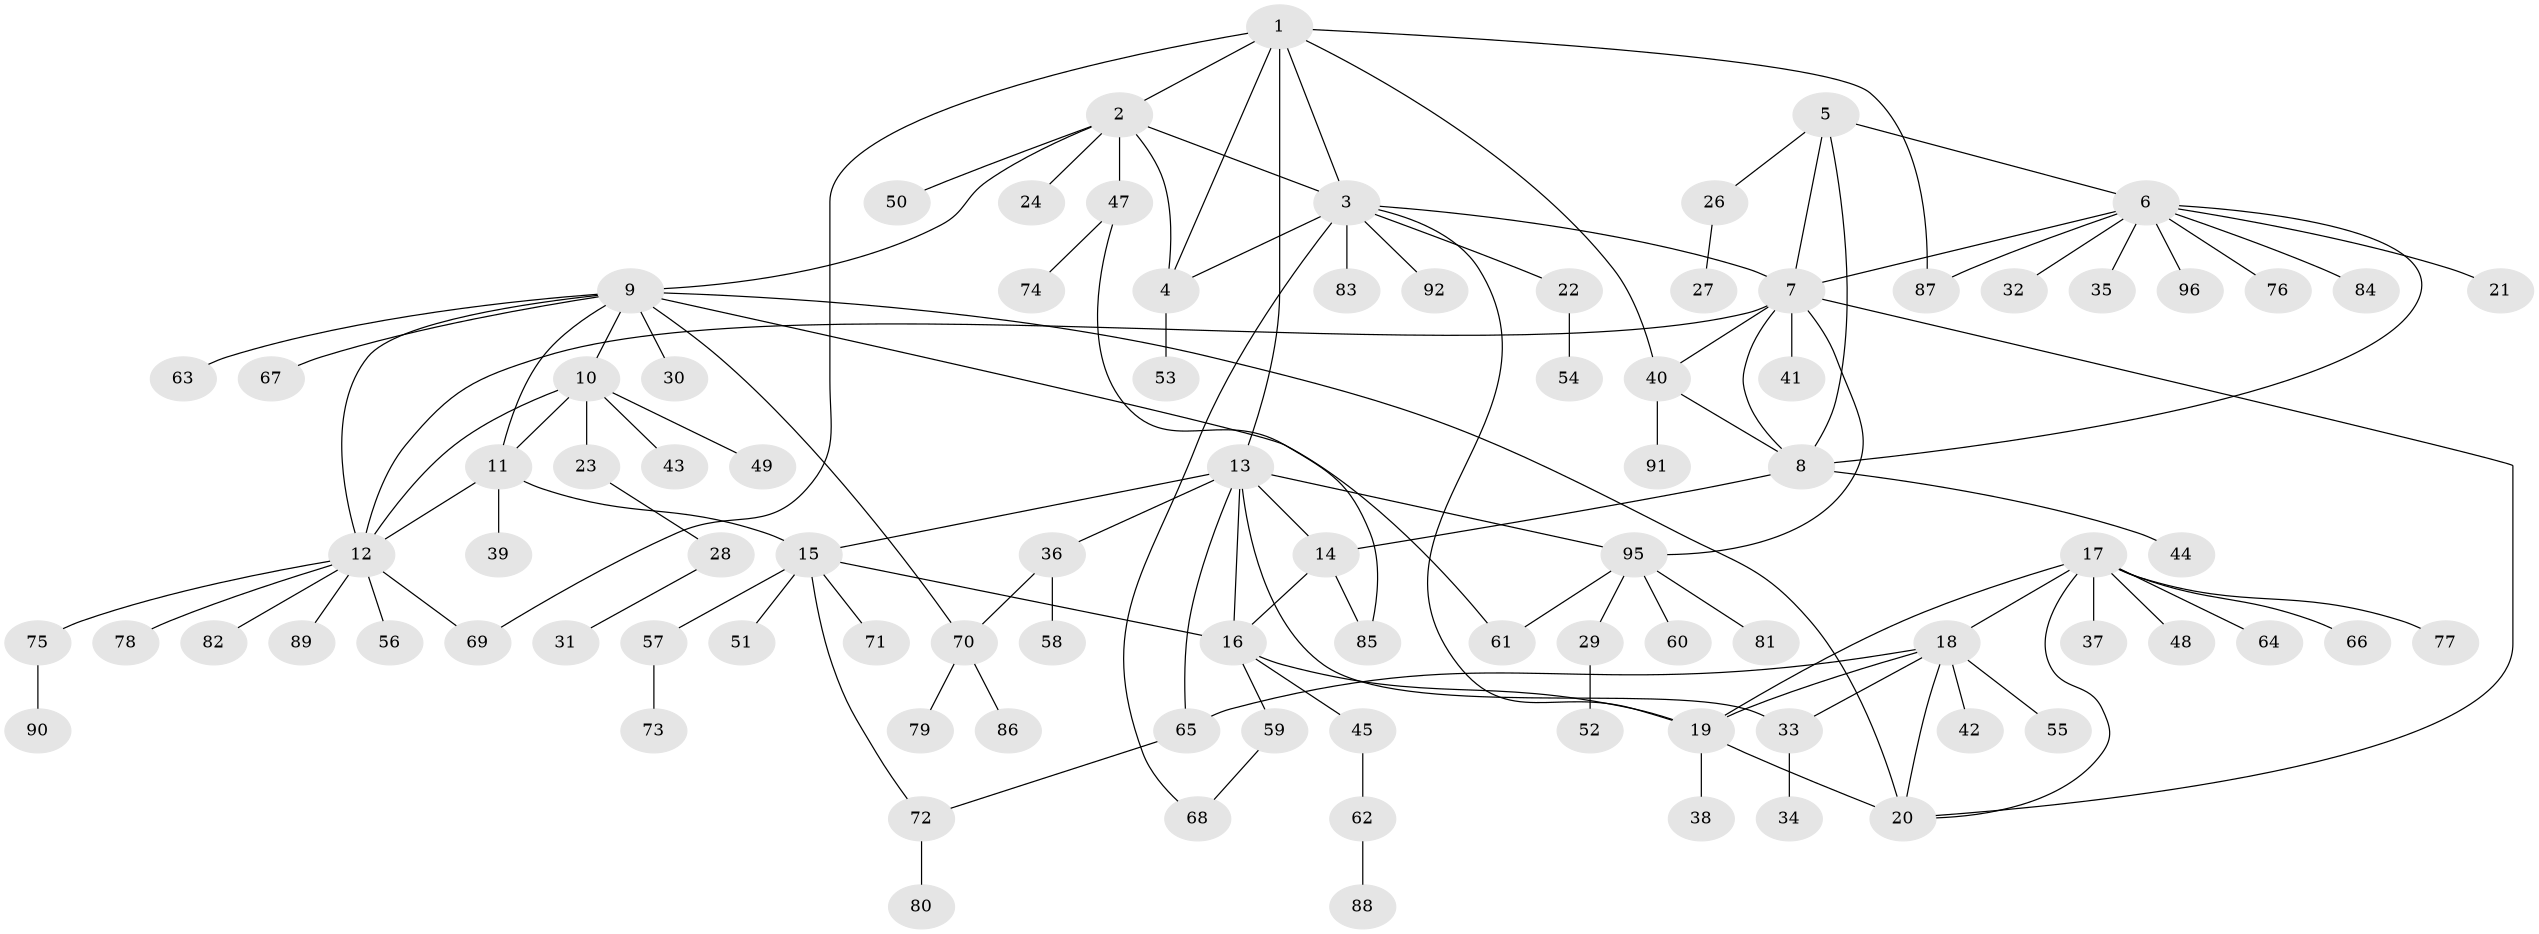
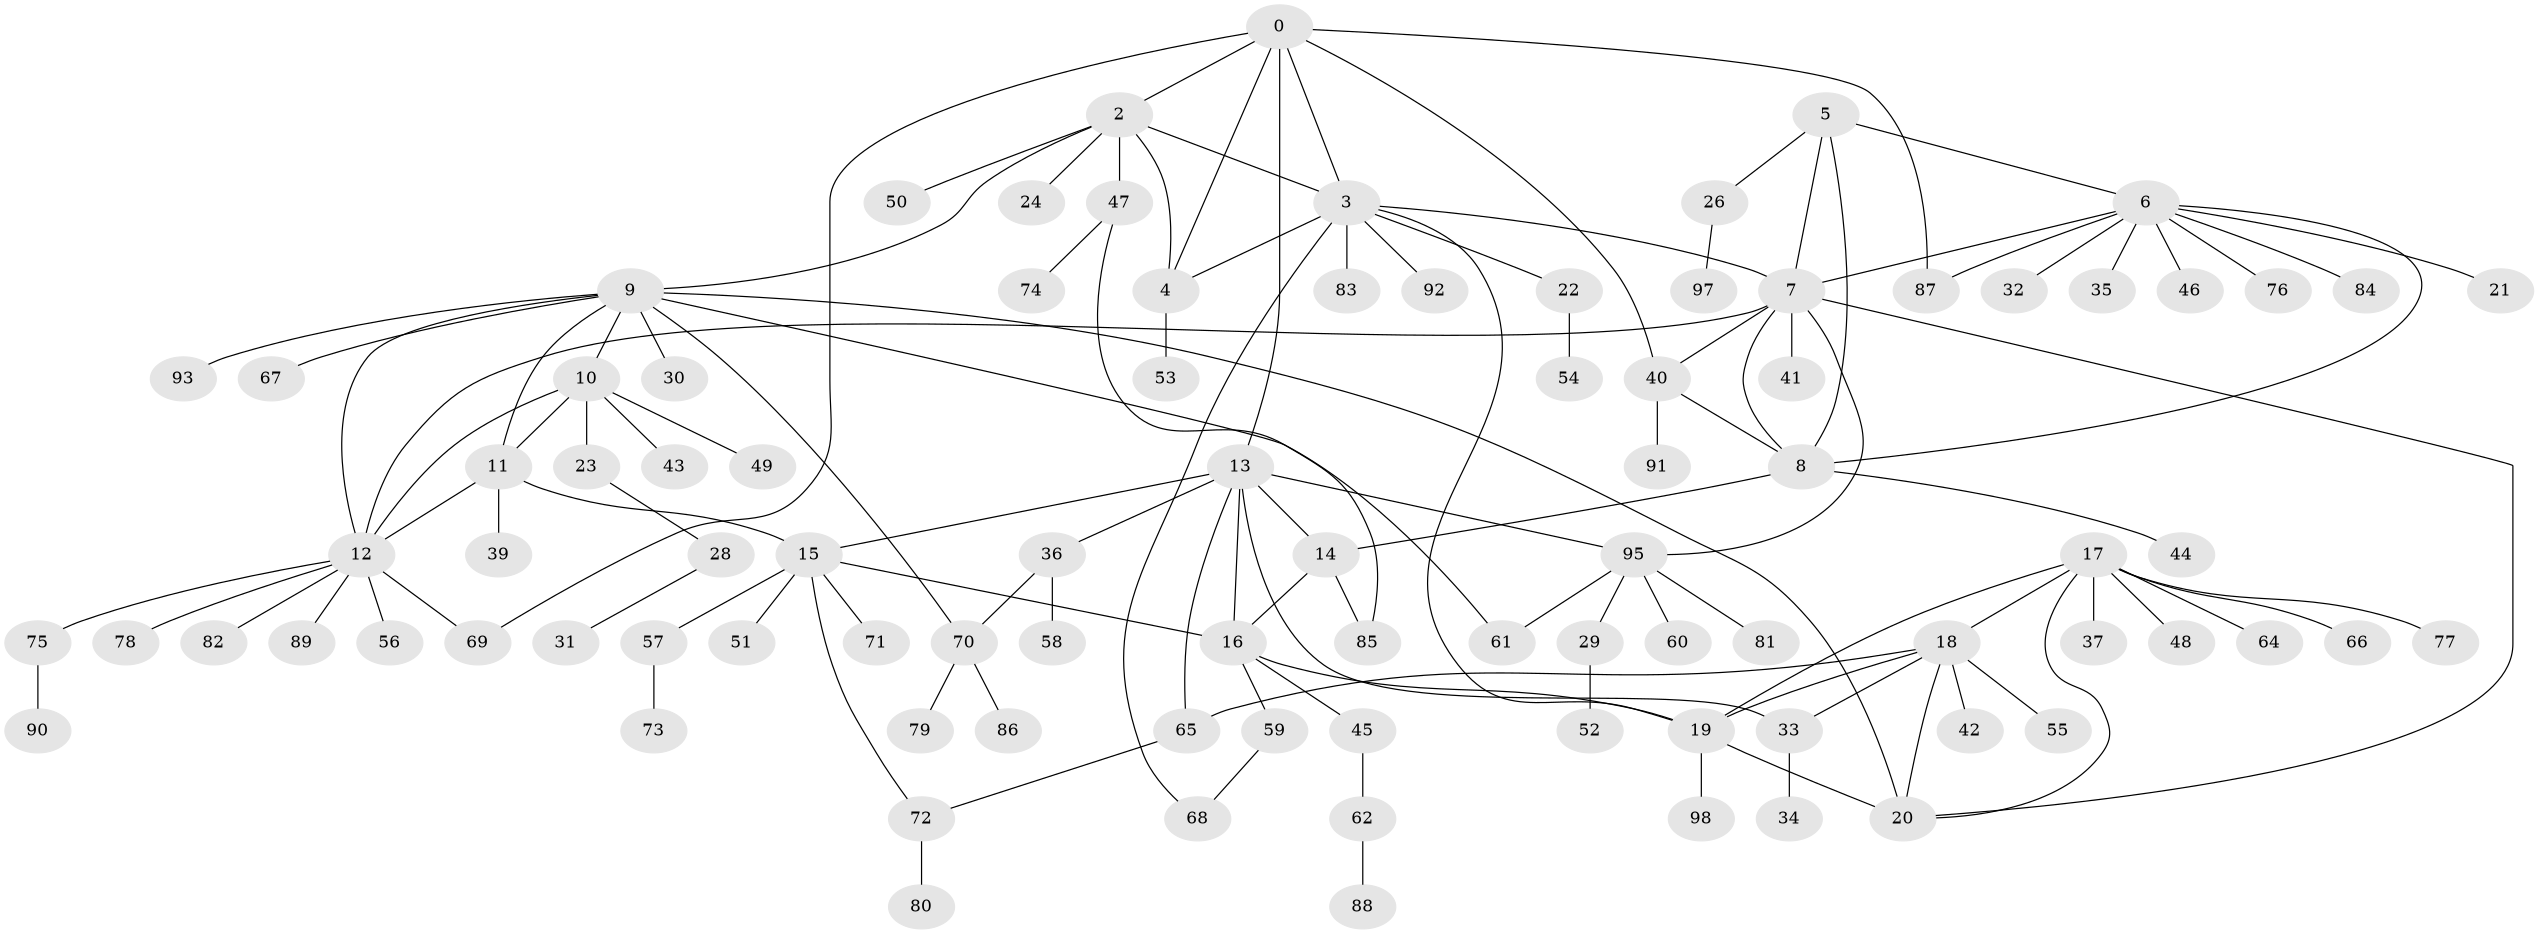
(1280, 27) -> (1280, 27)
(1704, 291) -> (1704, 291)
(2190, 291) -> (2190, 291)
(183, 379) -> (183, 379)
(1701, 819) -> (1701, 819)
